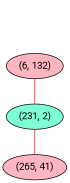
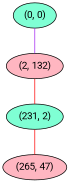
none -> (35, 15)
(35, 66) -> (35, 66)
(35, 167) -> (35, 167)
